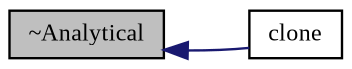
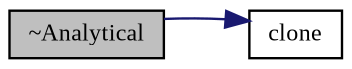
(219, 50) -> (195, 18)
